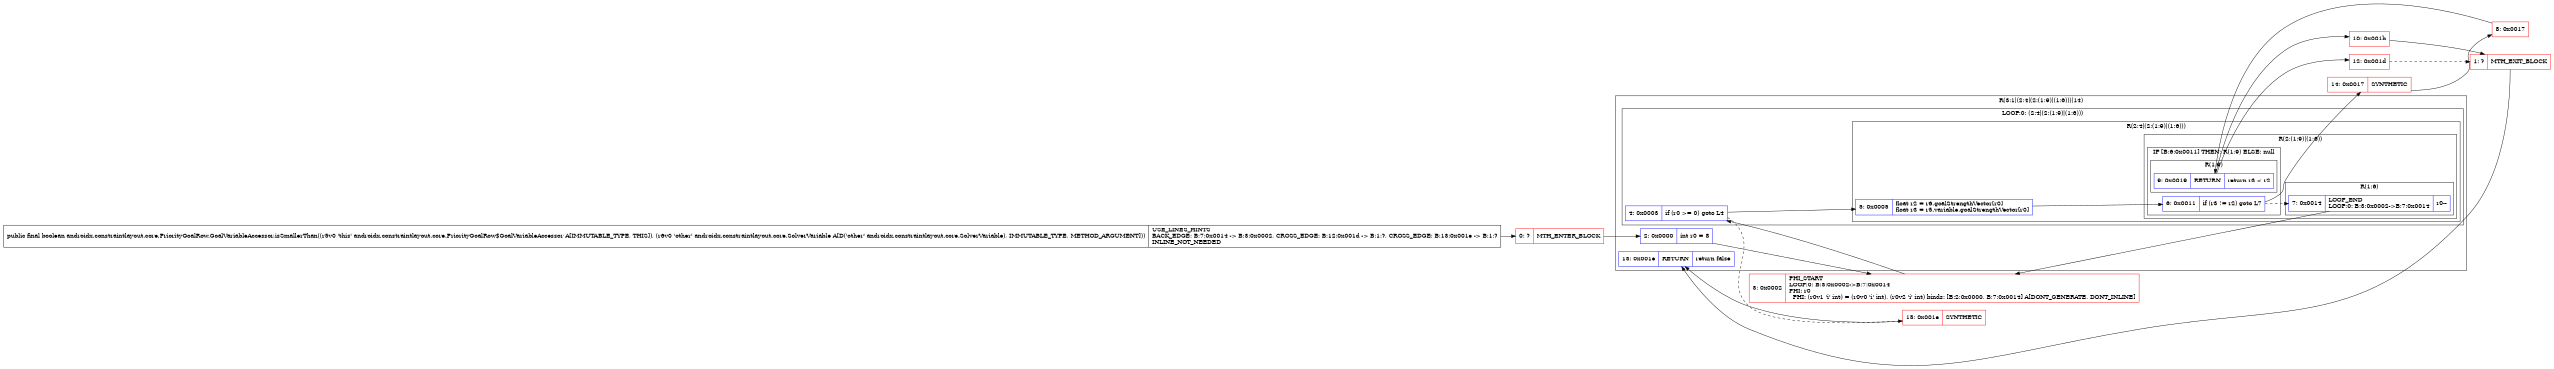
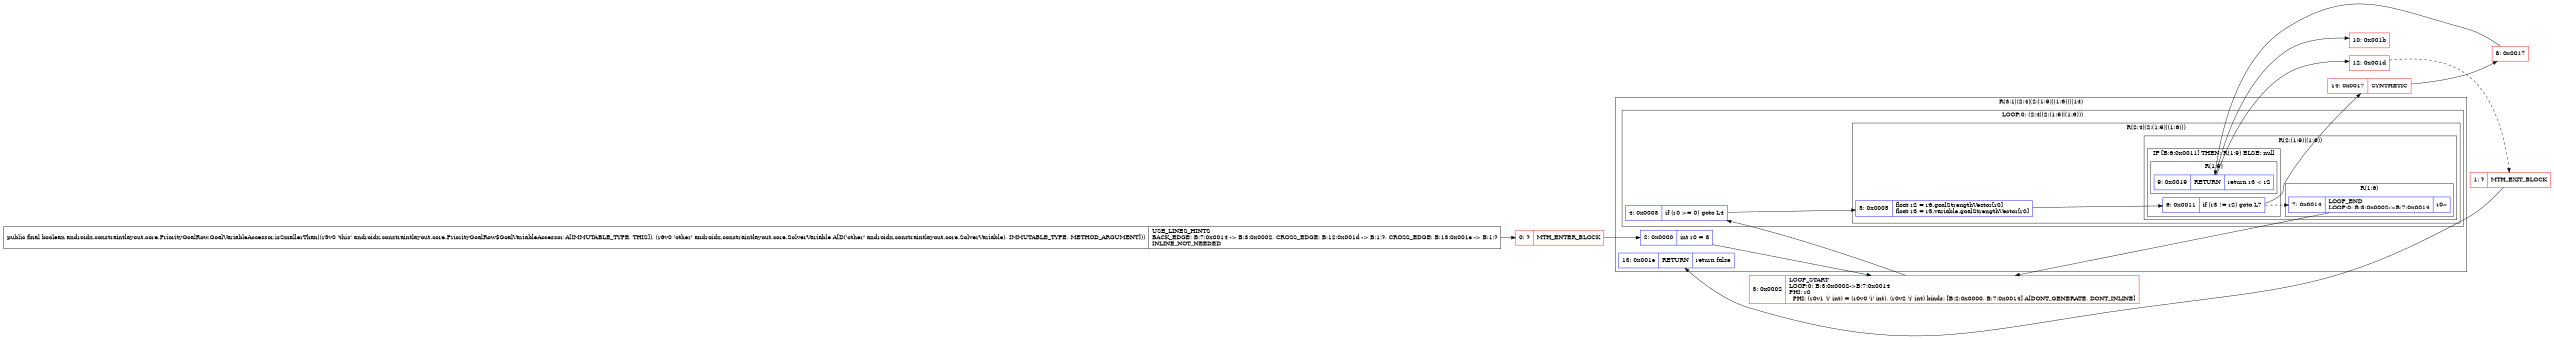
(2435, 45) -> none
(1806, 279) -> (1809, 280)
(1944, 318) -> none
